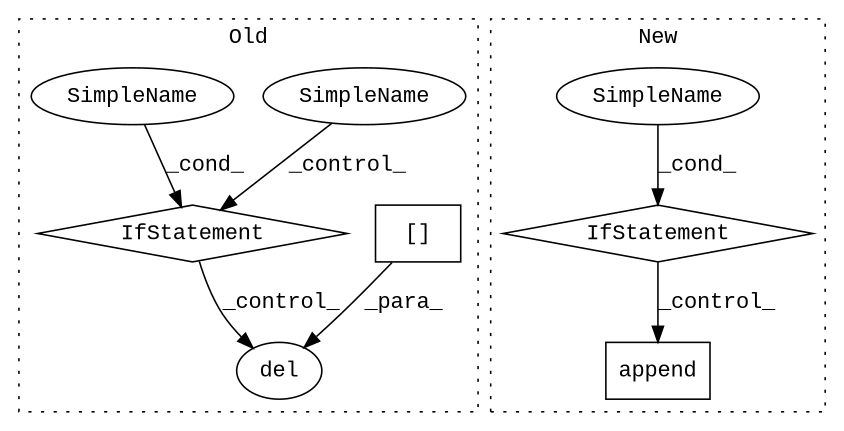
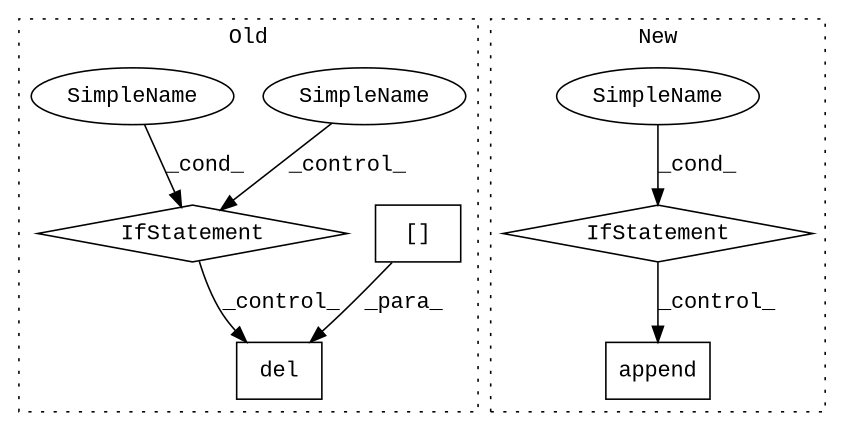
(279, 371) -> (279, 371)
